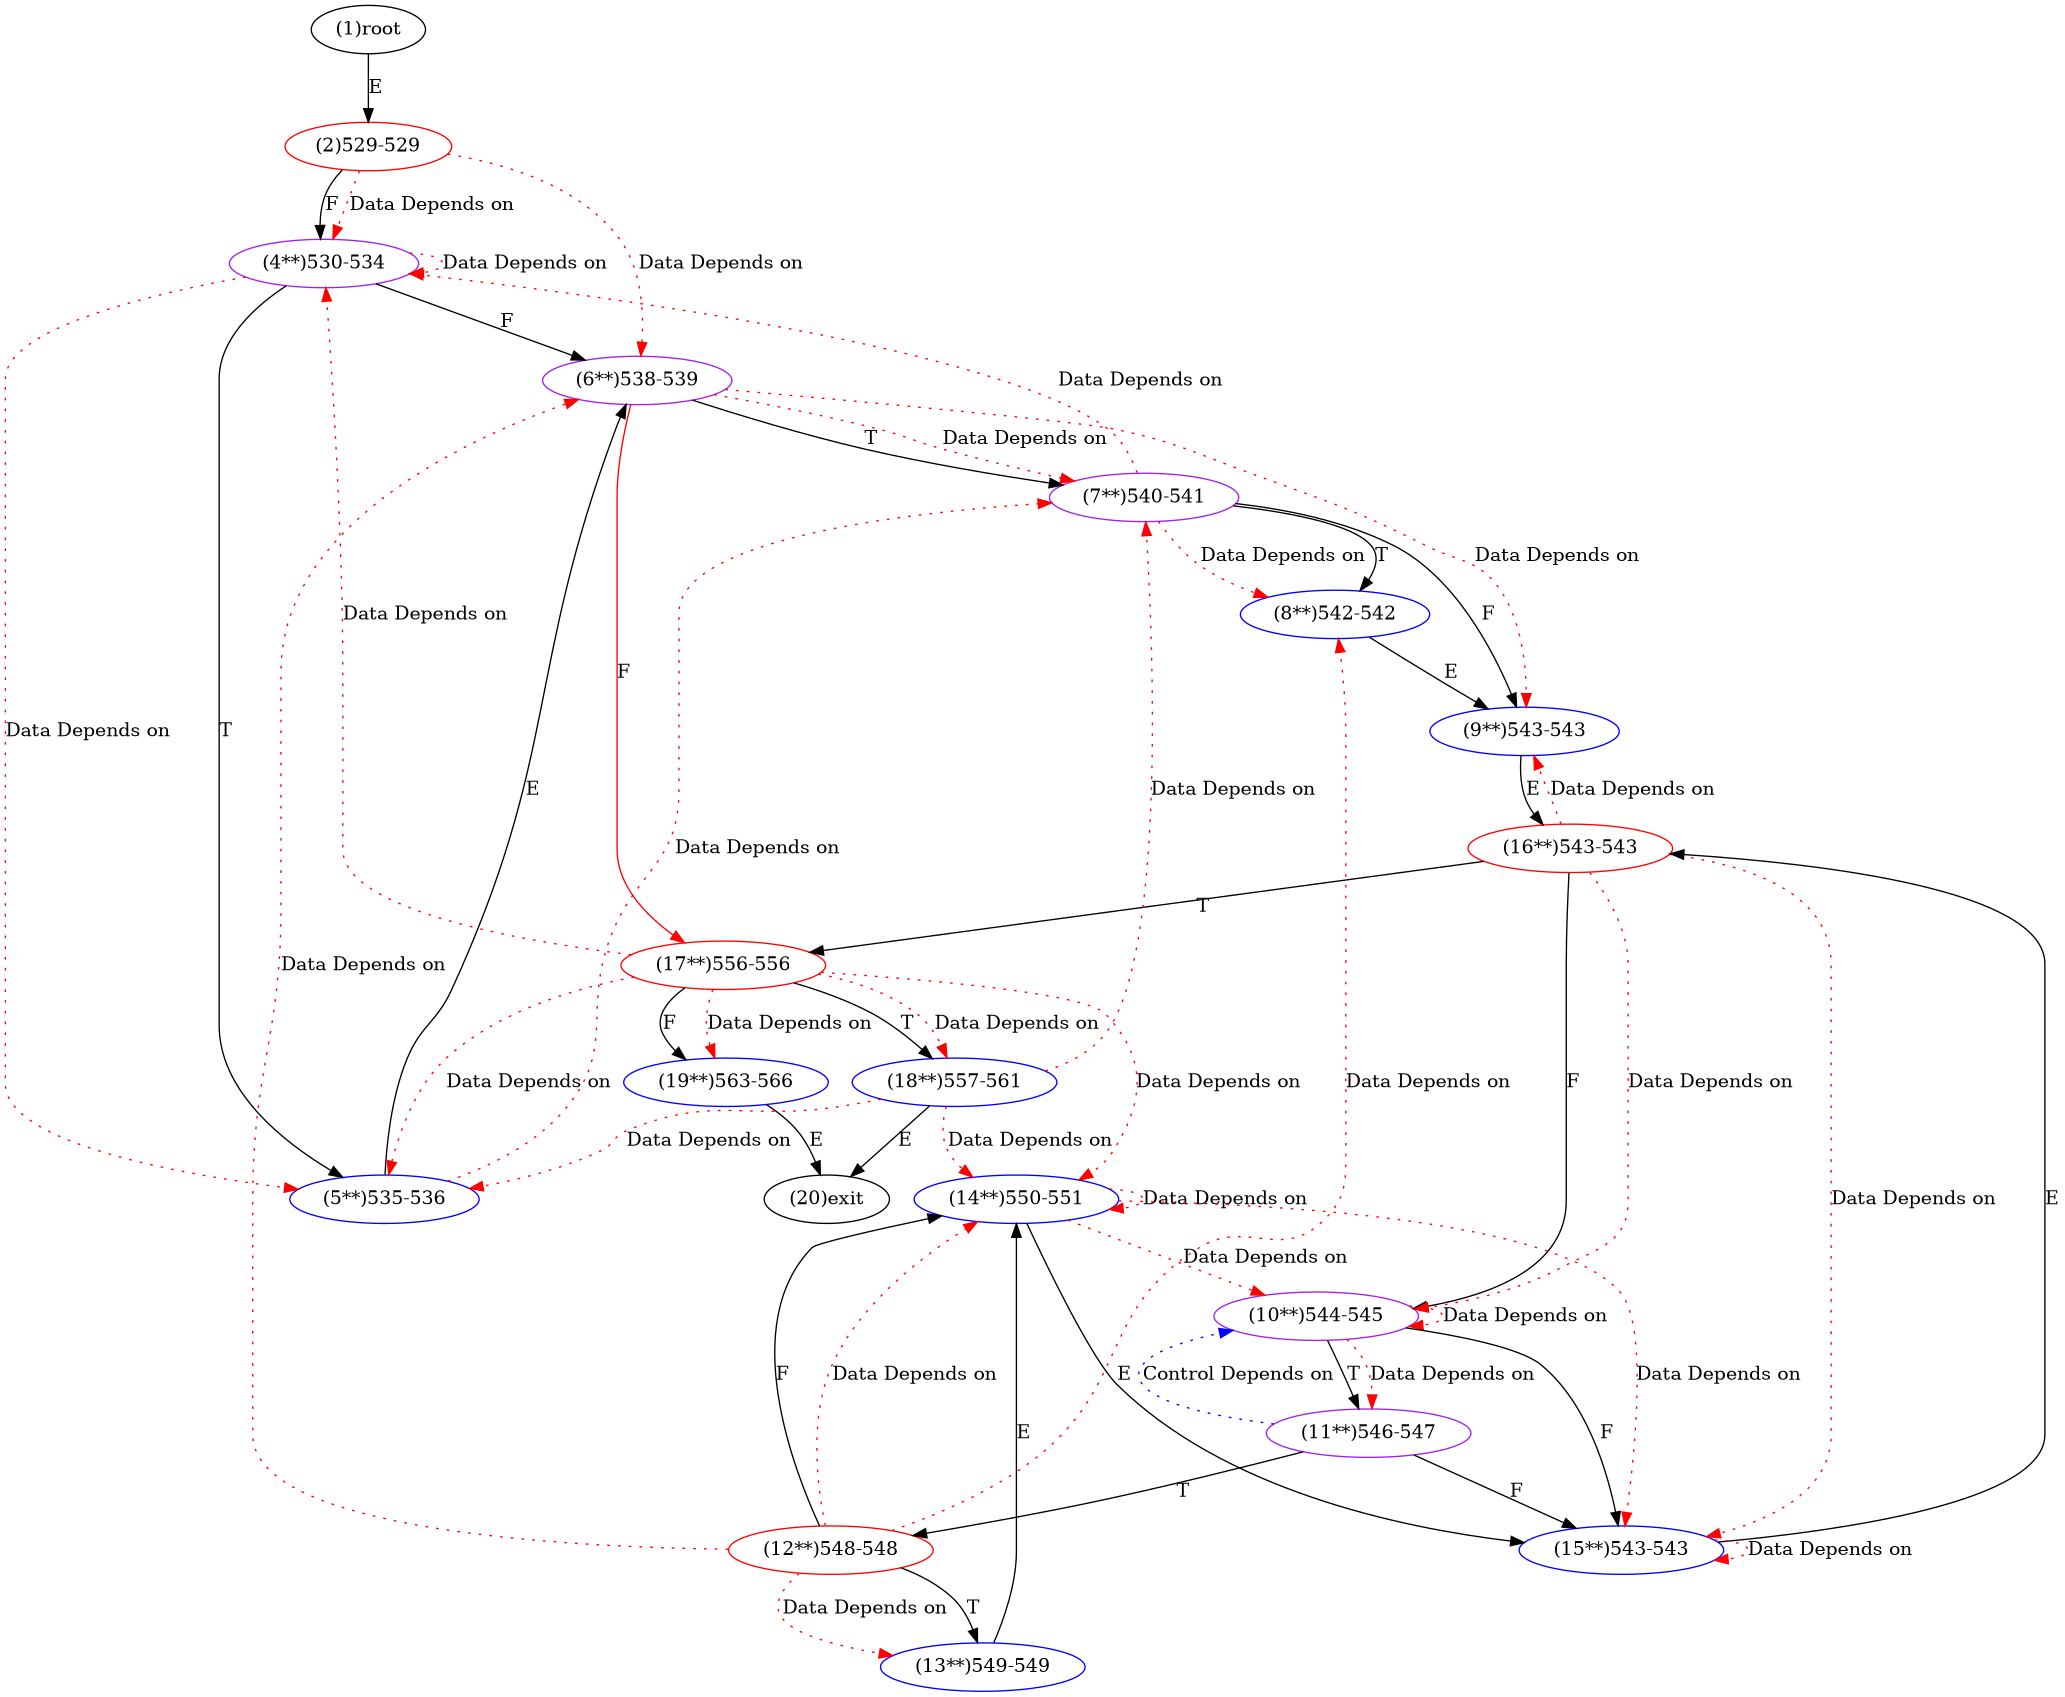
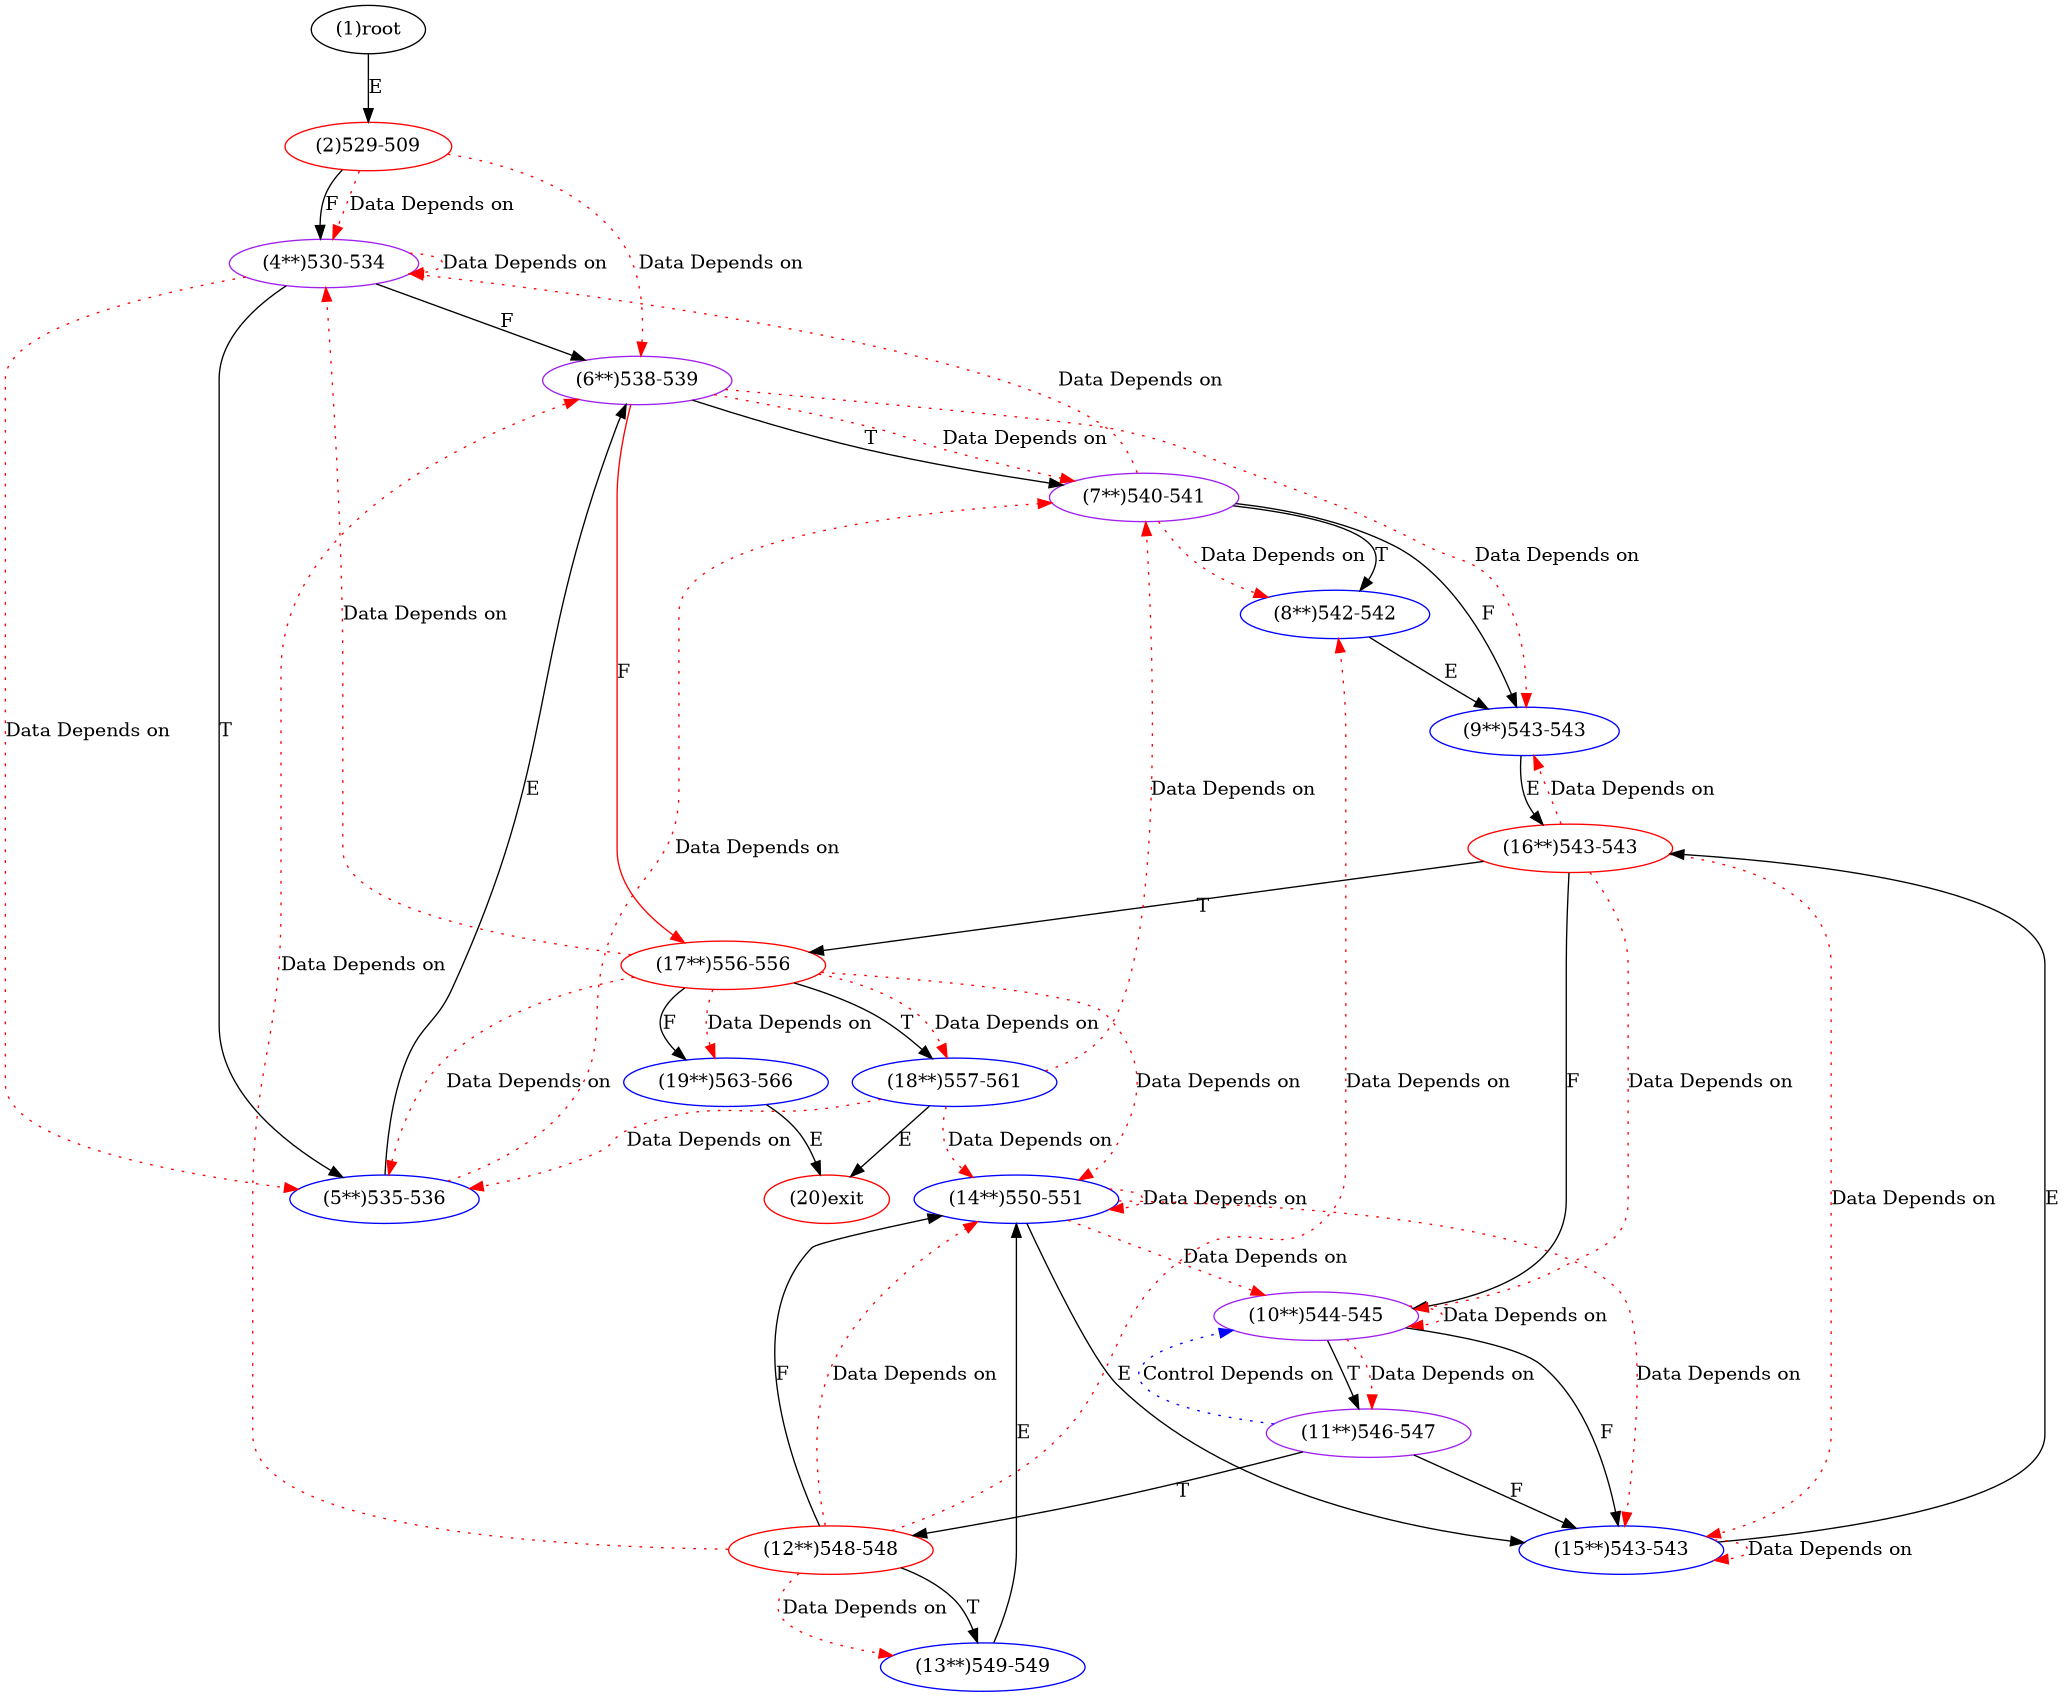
(368, 147) -> (368, 147)
(827, 1199) -> (827, 1199)
